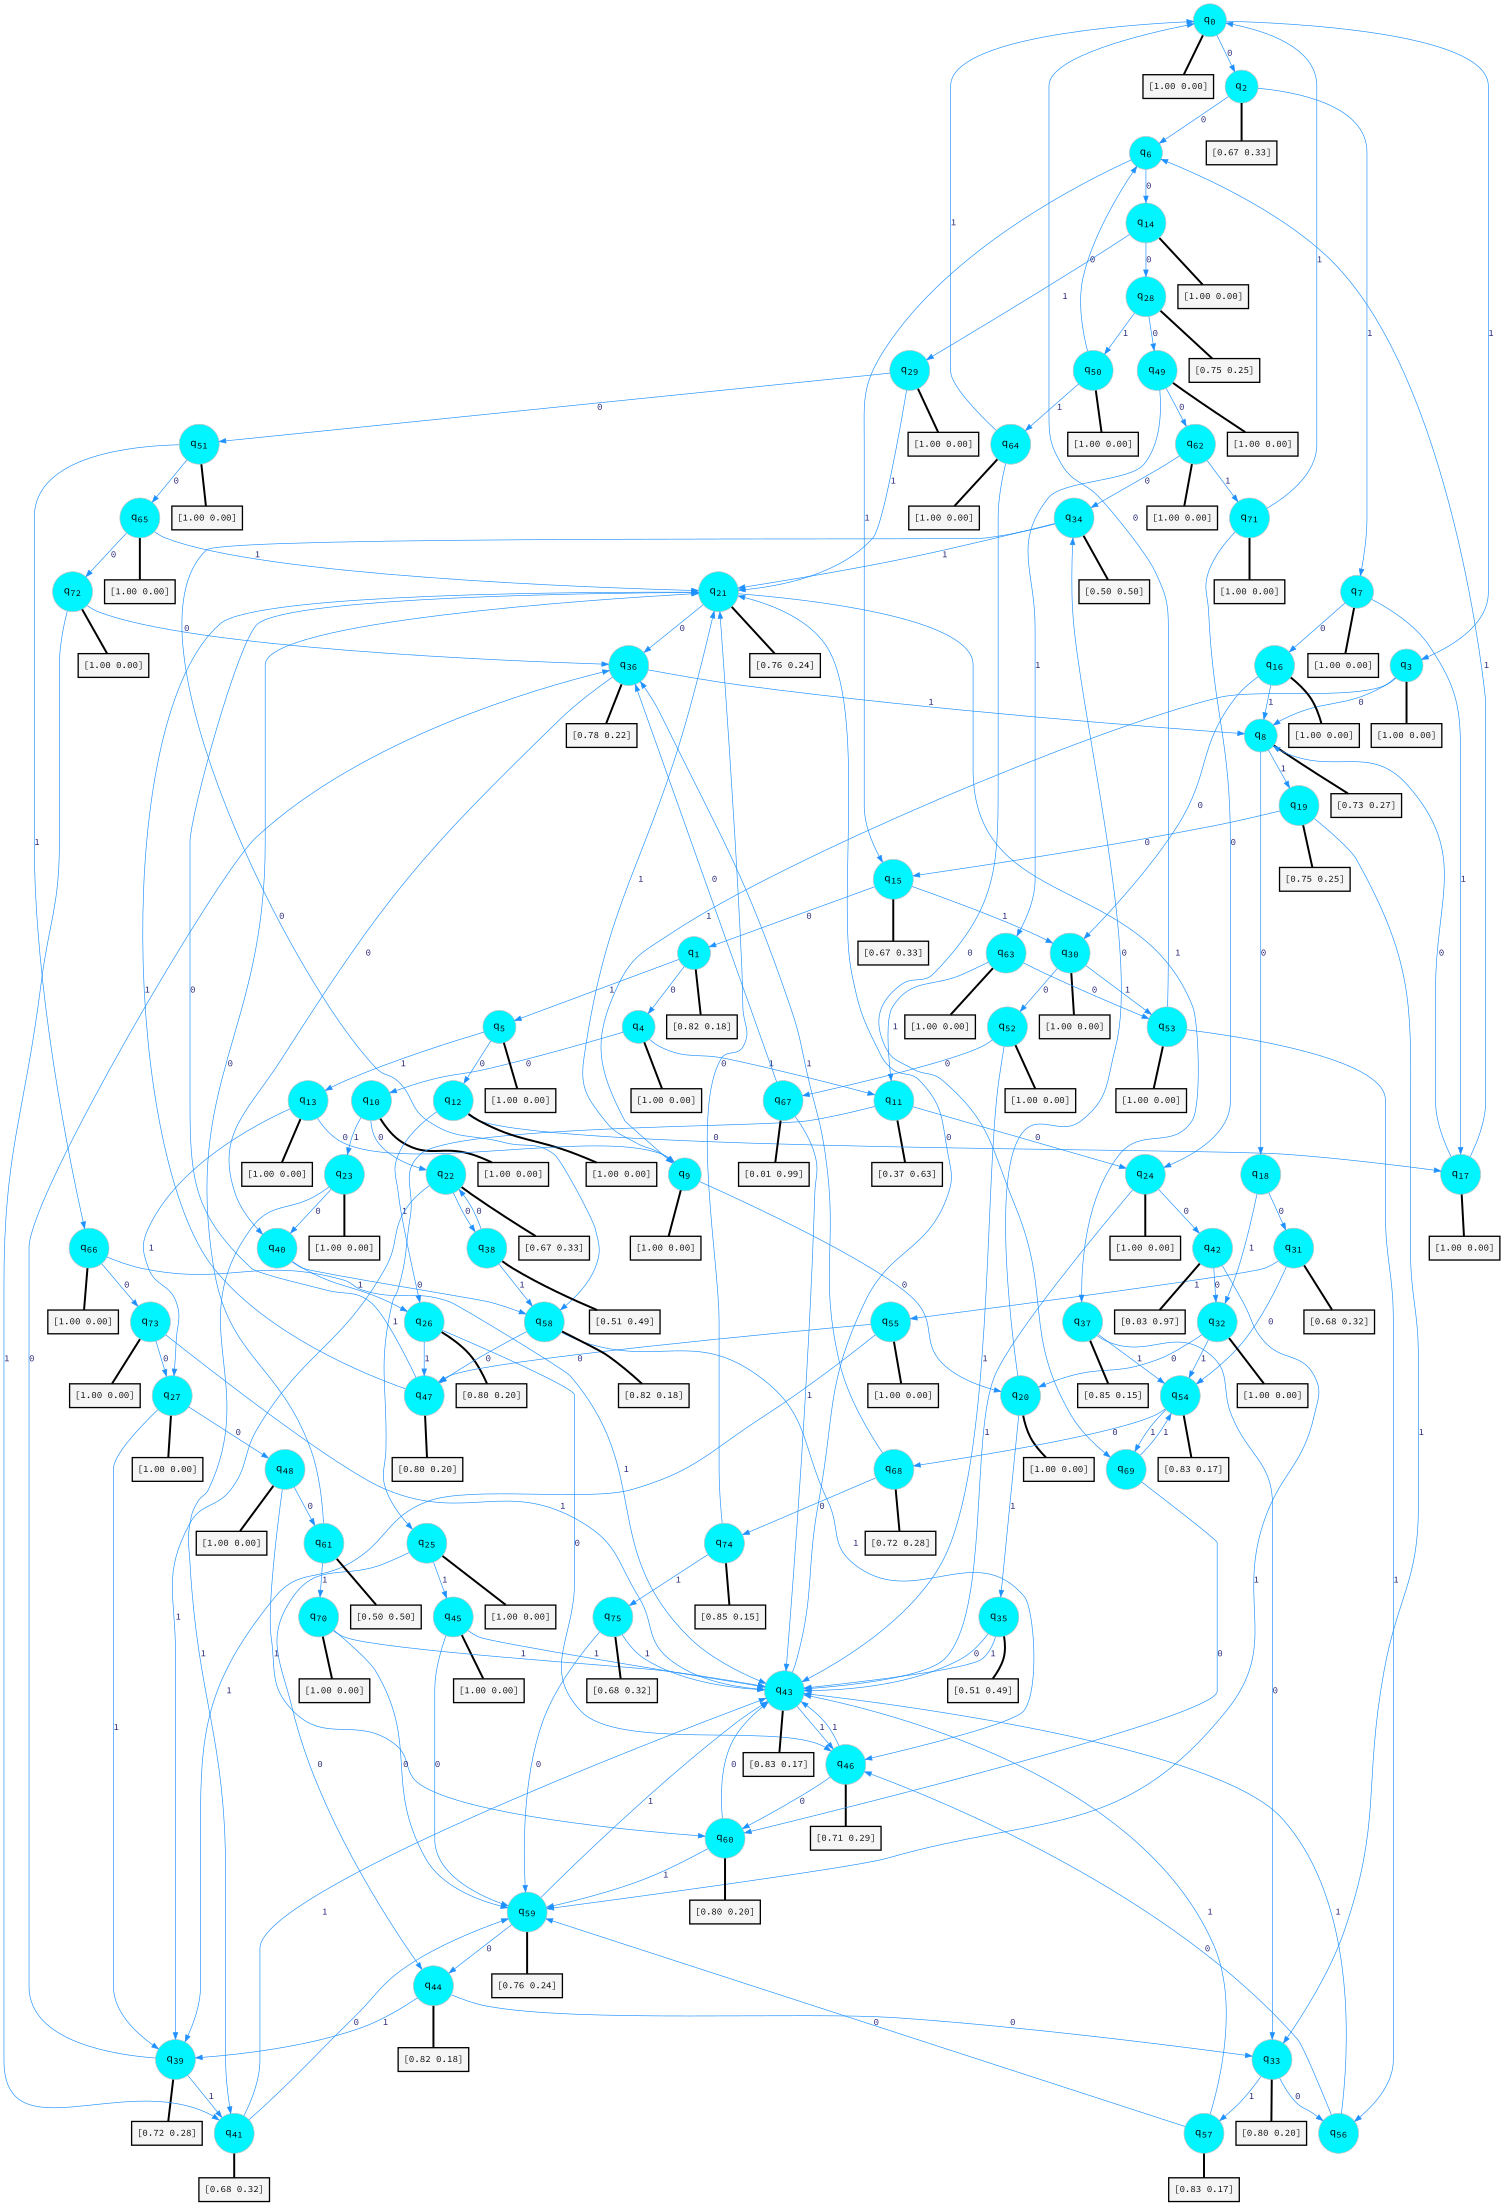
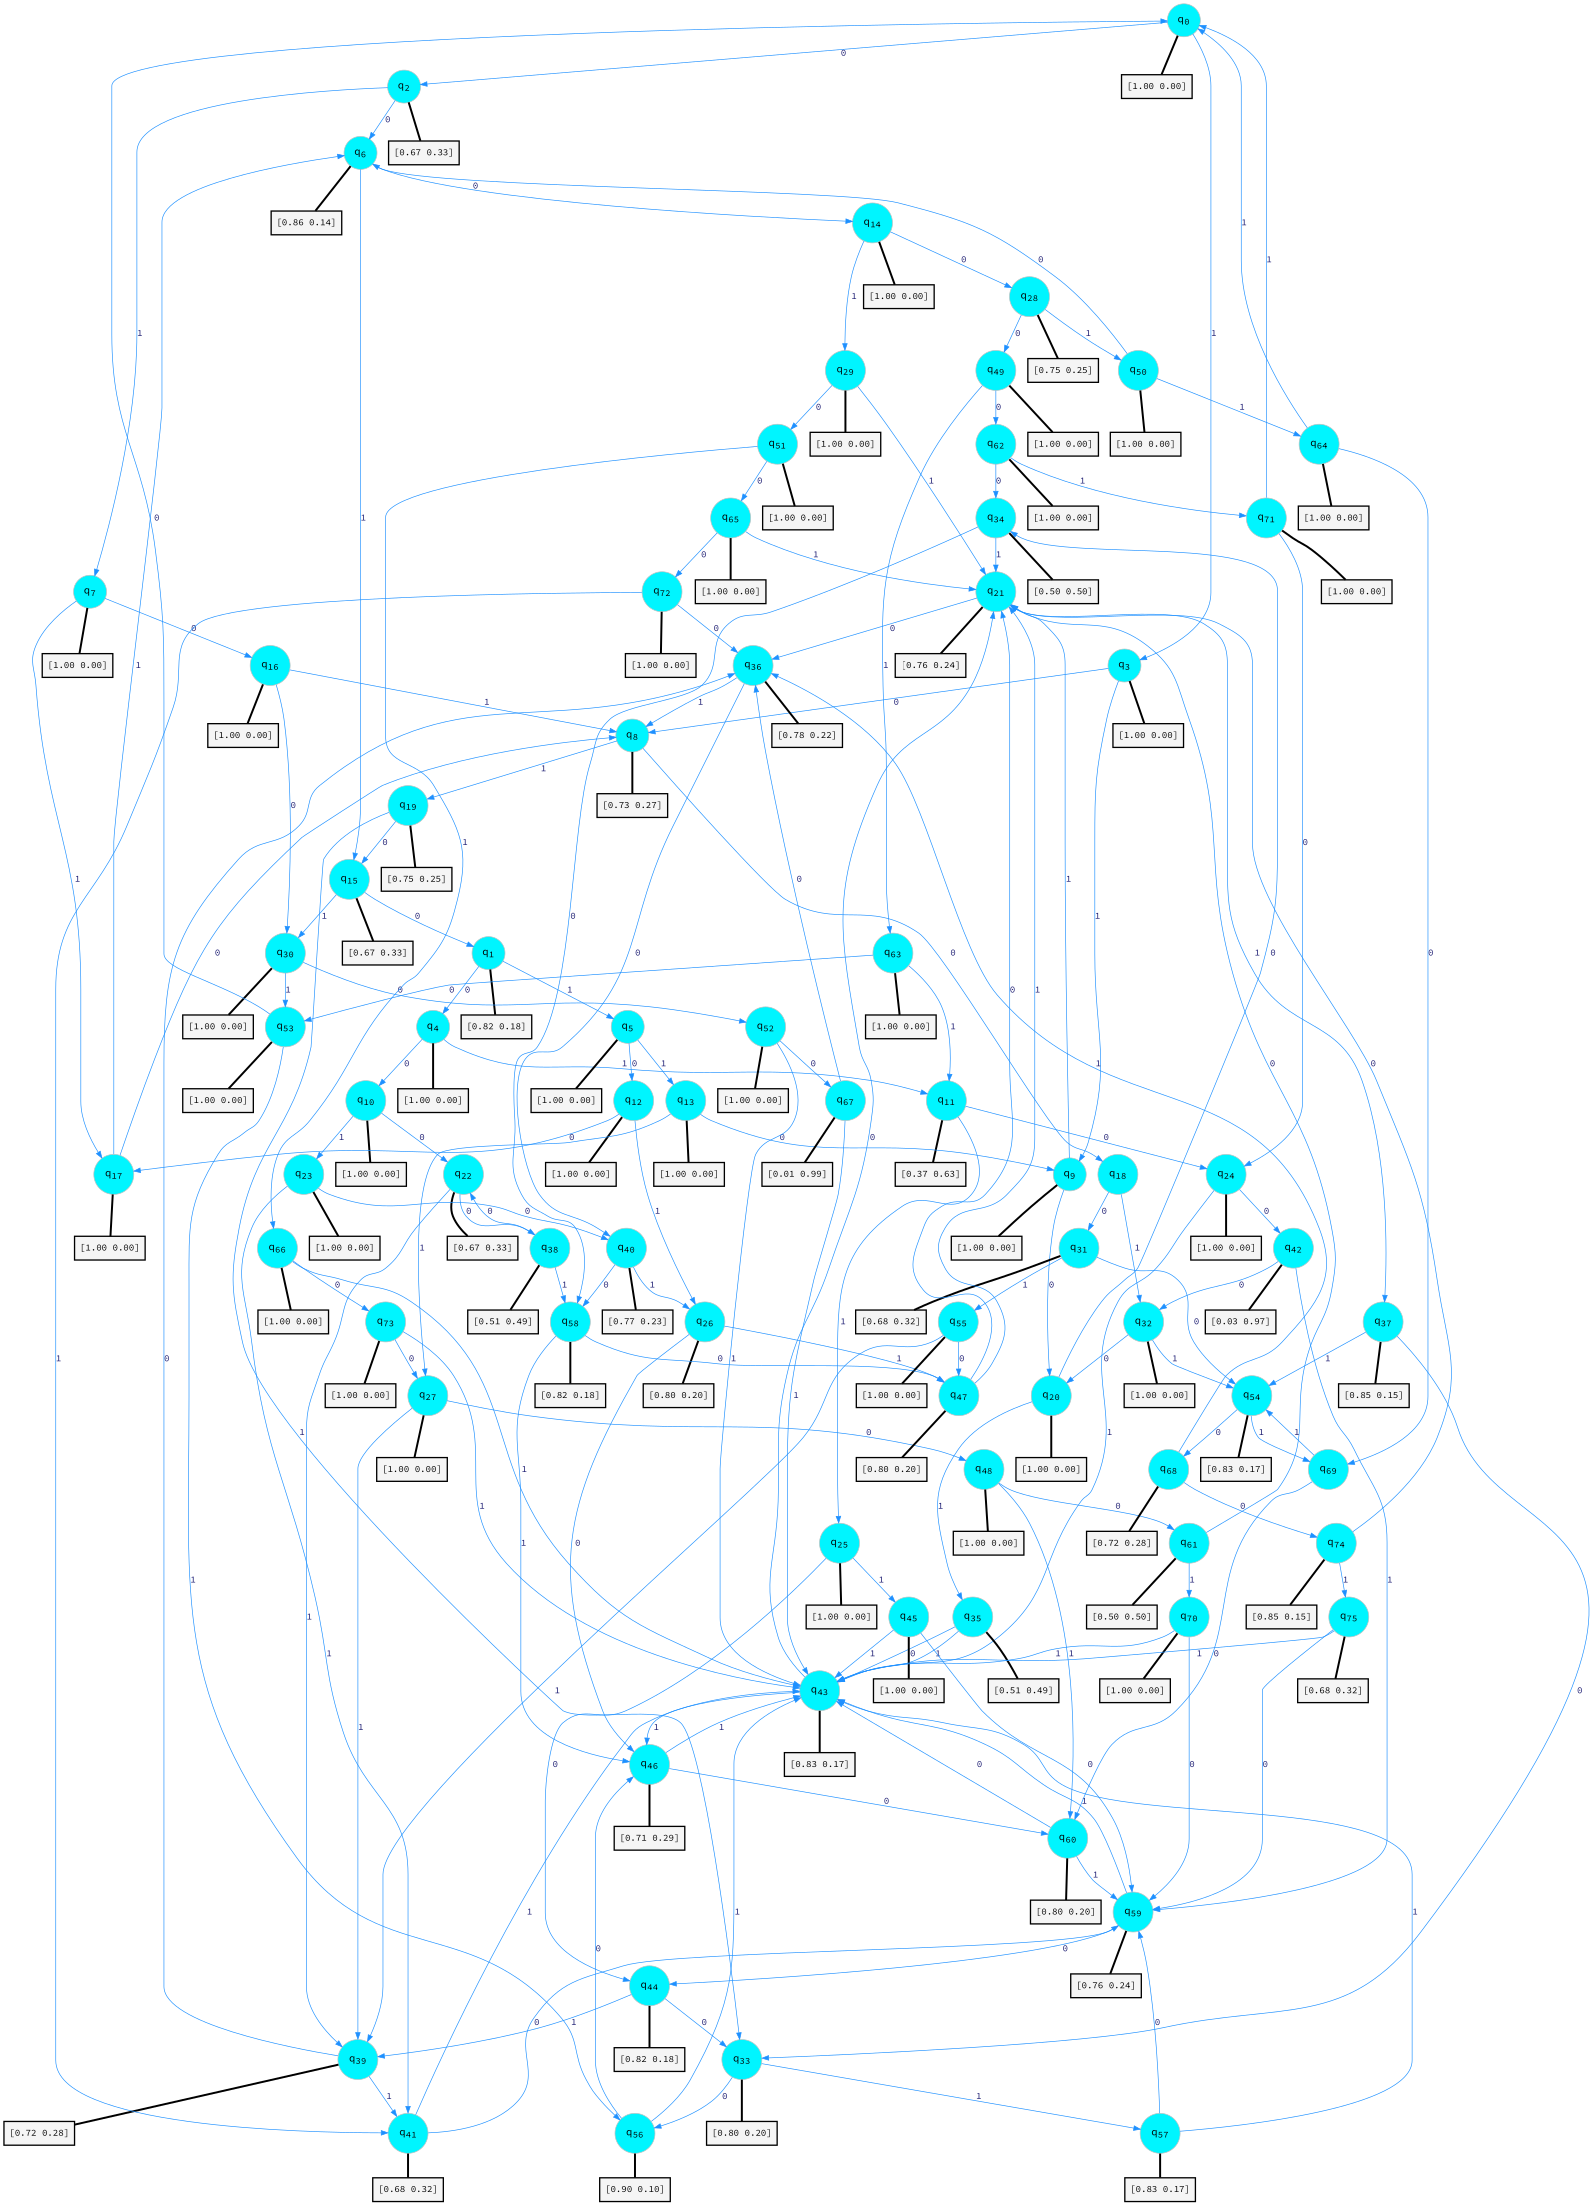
none -> (306, 223)
none -> (638, 1322)
none -> (635, 2190)
